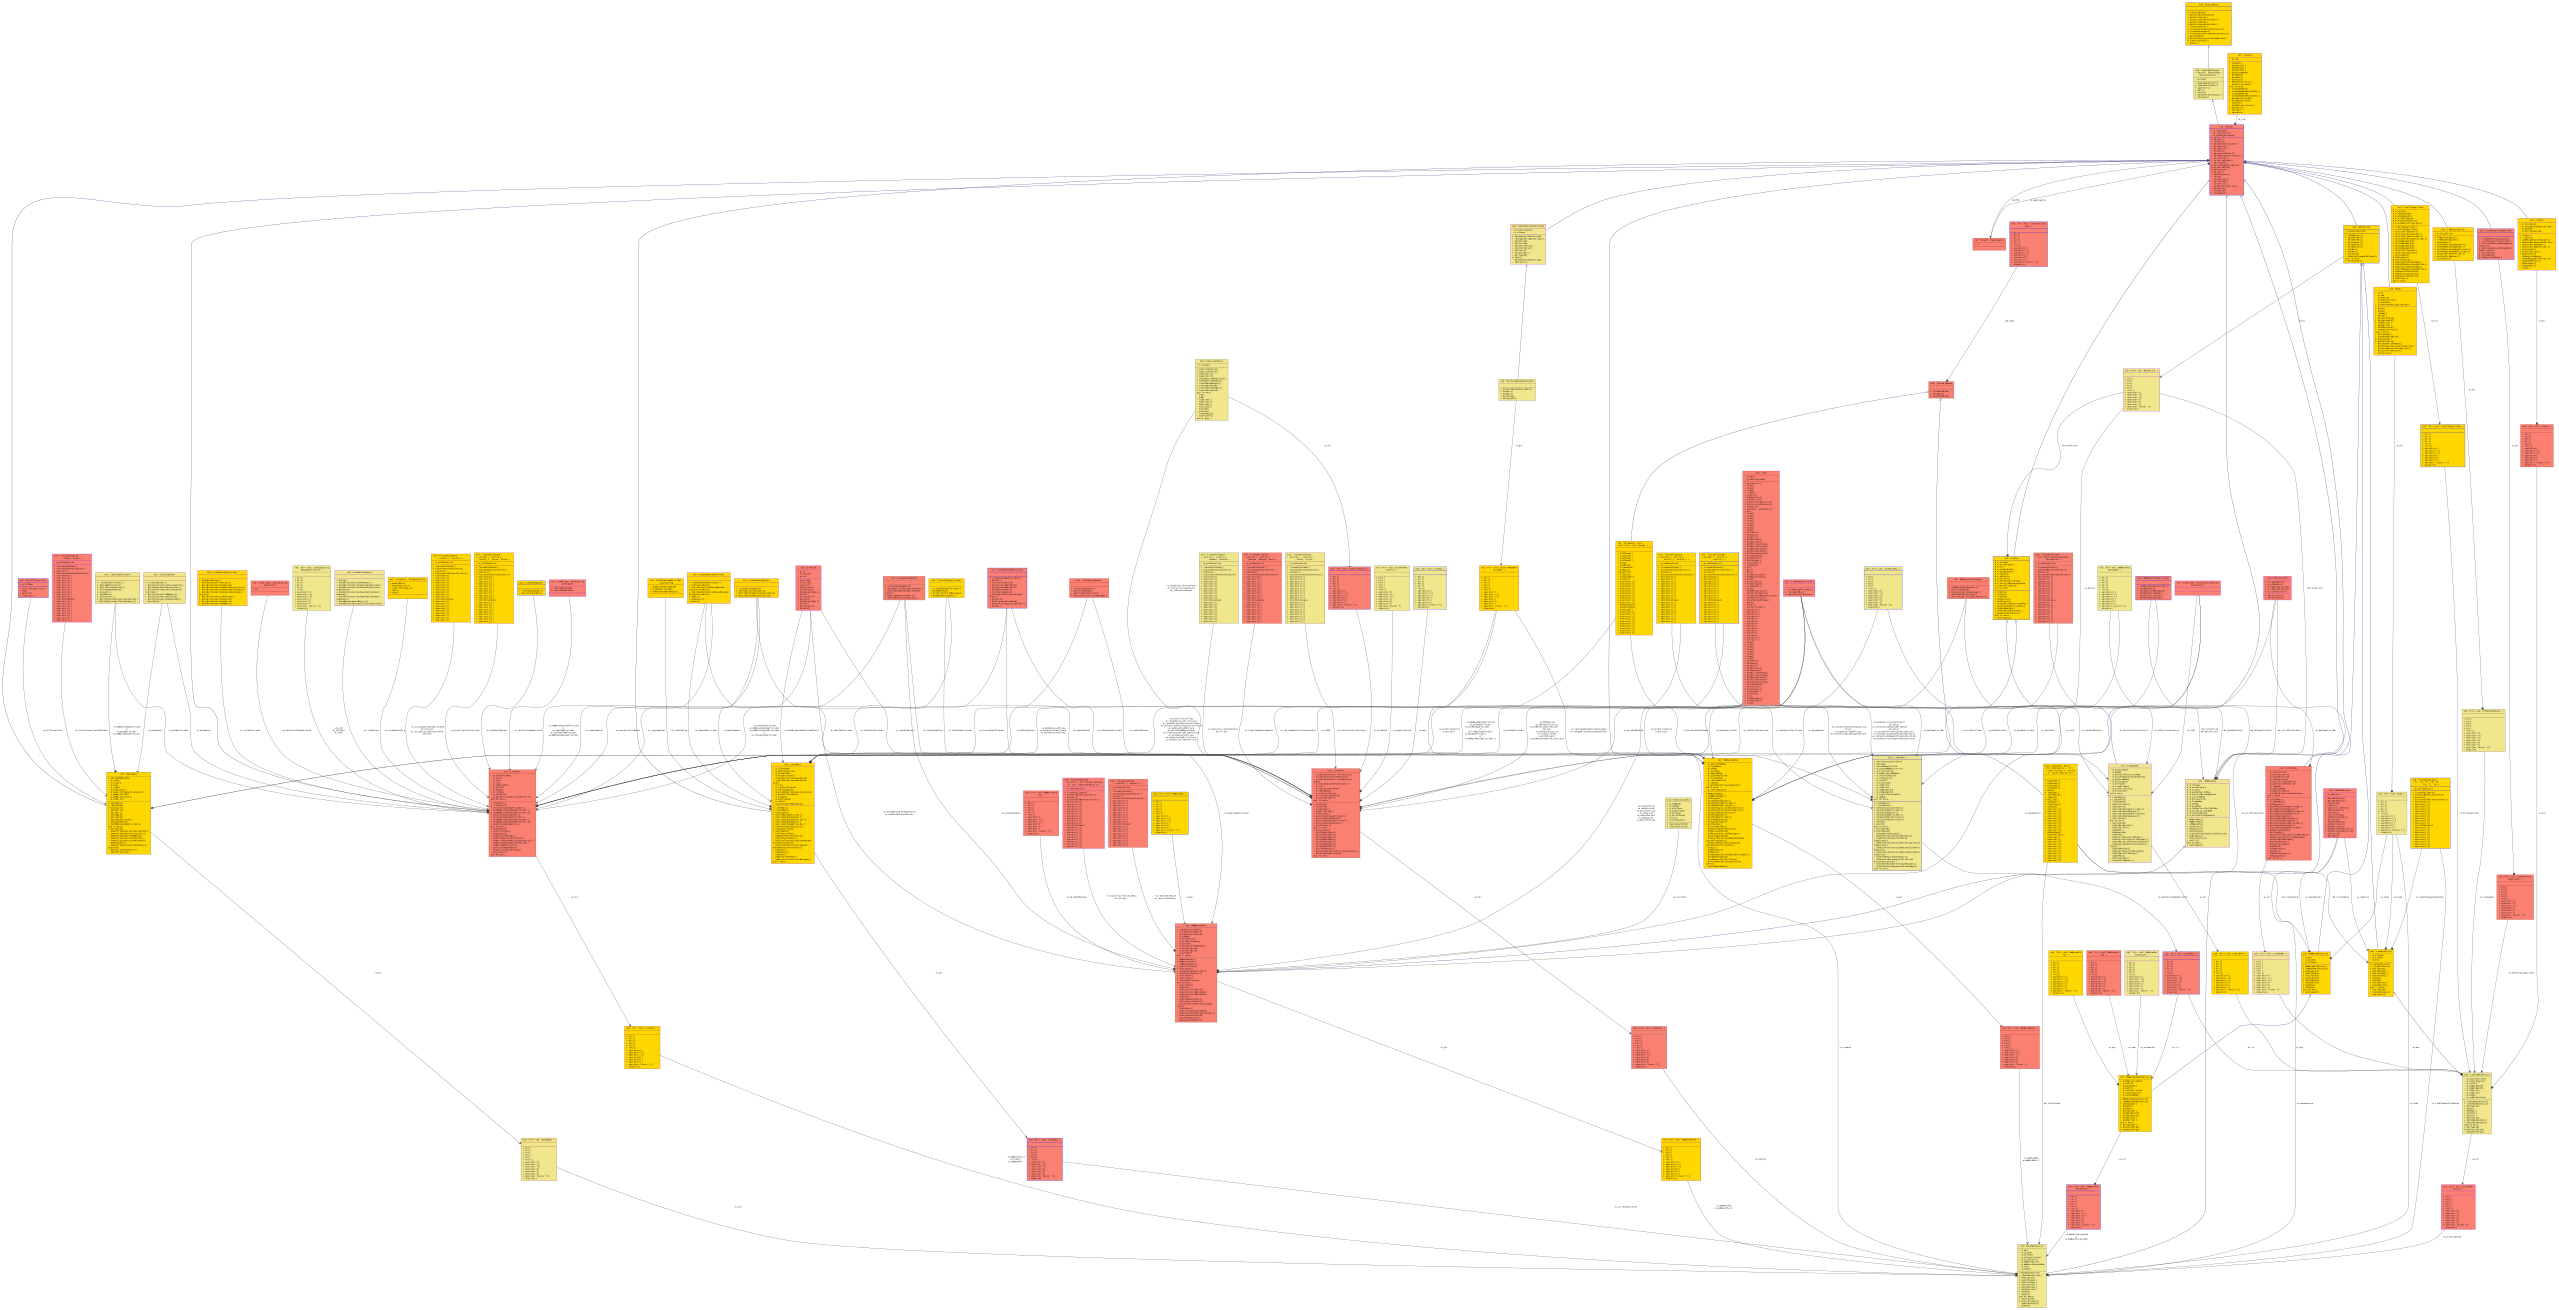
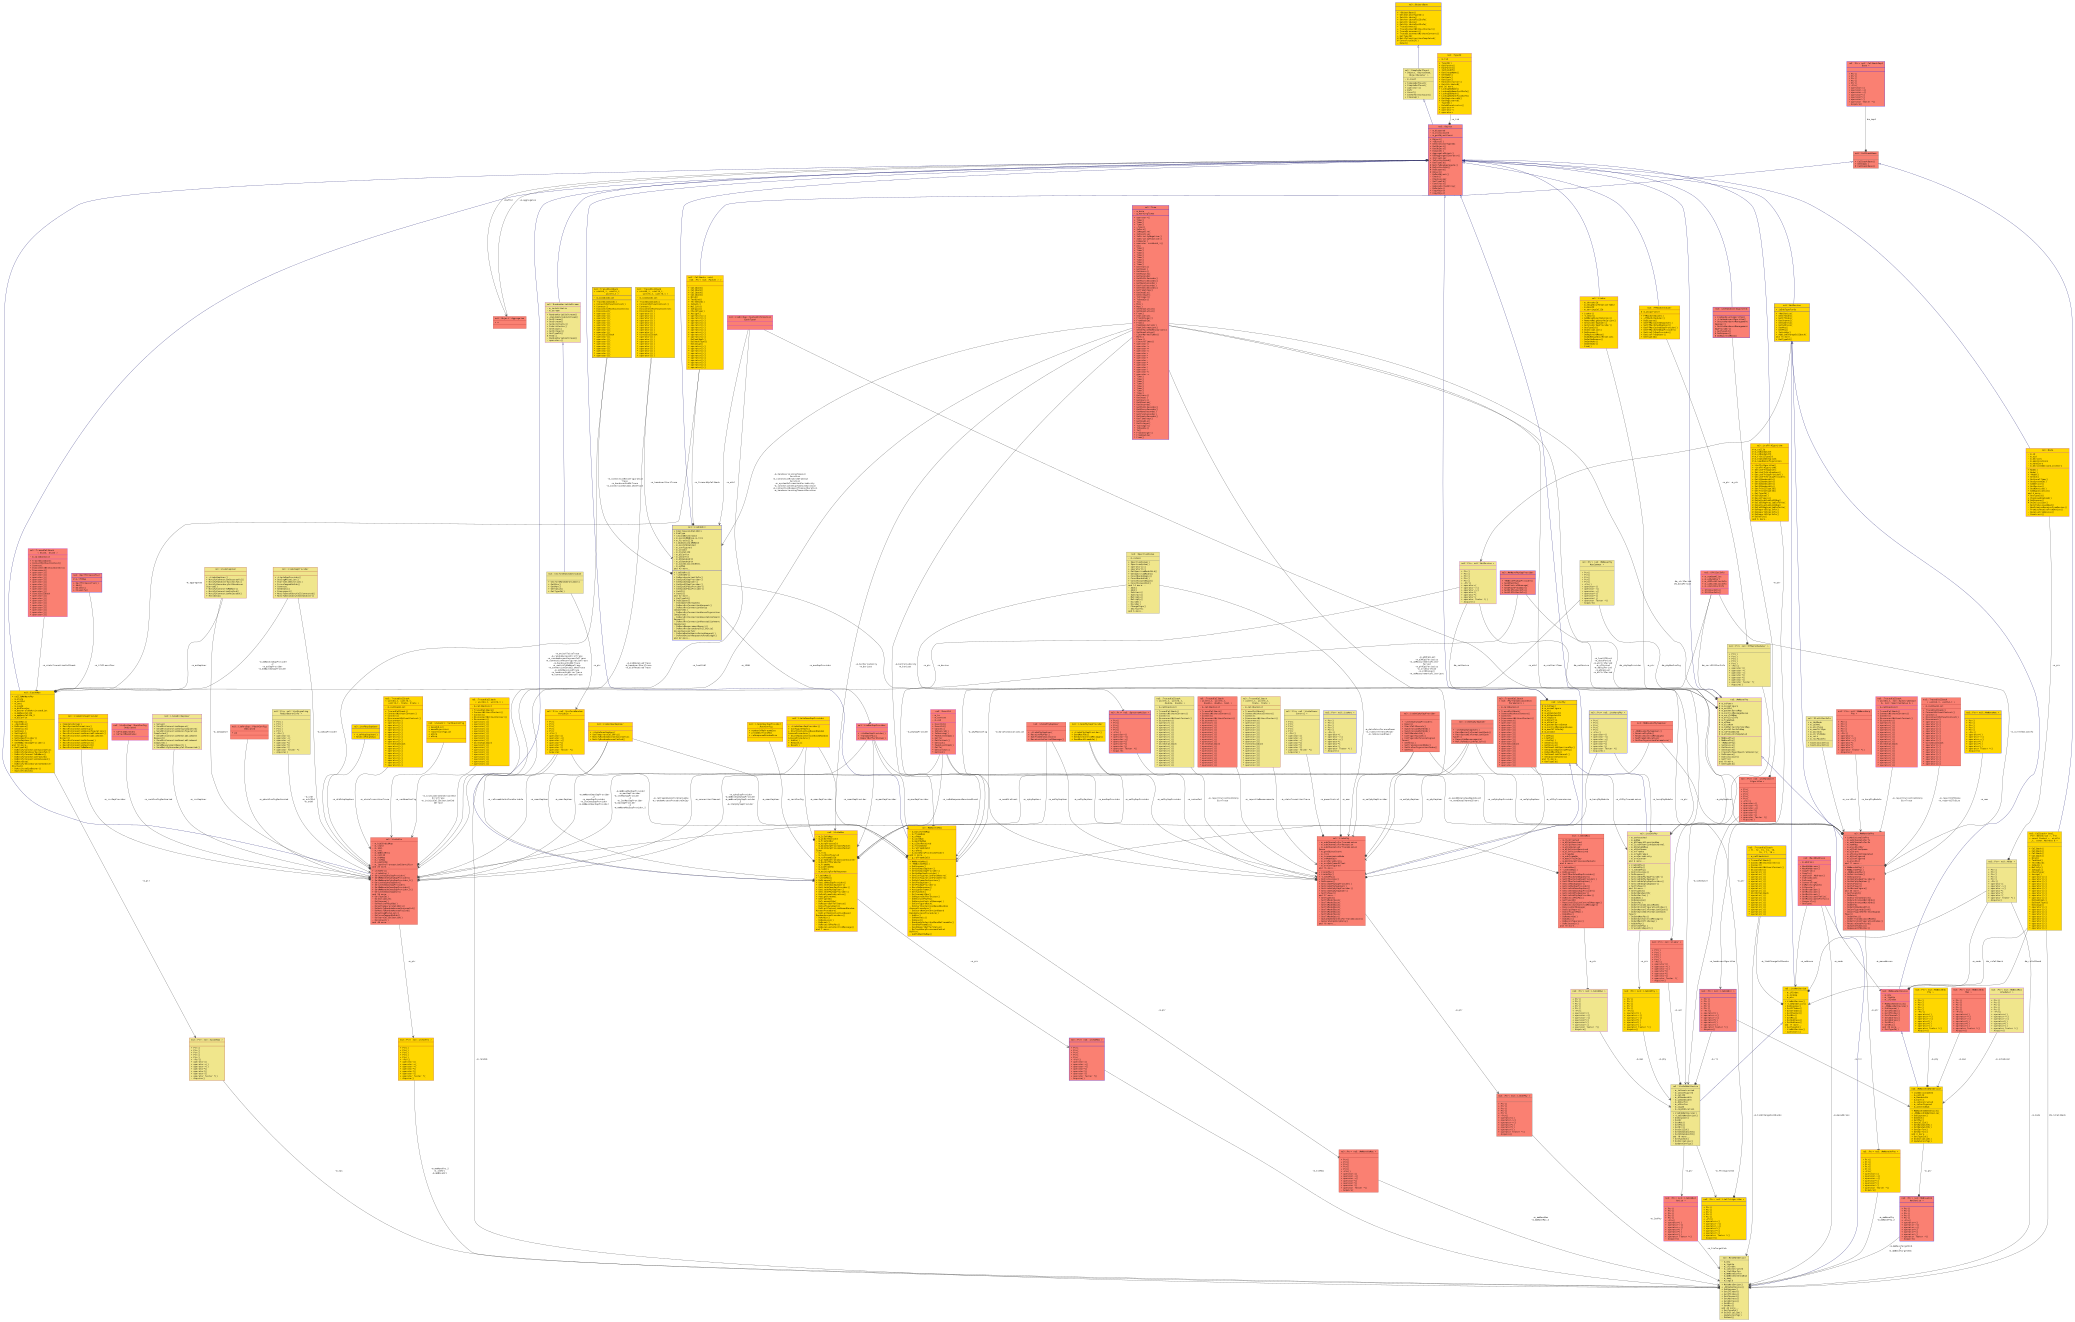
(2429, 353) -> (1730, 838)
(1007, 588) -> (1420, 732)
(1761, 588) -> (1151, 322)
(1907, 706) -> (794, 679)
(991, 730) -> (194, 583)
(2458, 769) -> (1706, 1171)
(1331, 784) -> (1330, 852)
(2172, 897) -> (1683, 799)
(2316, 973) -> (1895, 1010)
(1625, 1207) -> (1318, 1171)
